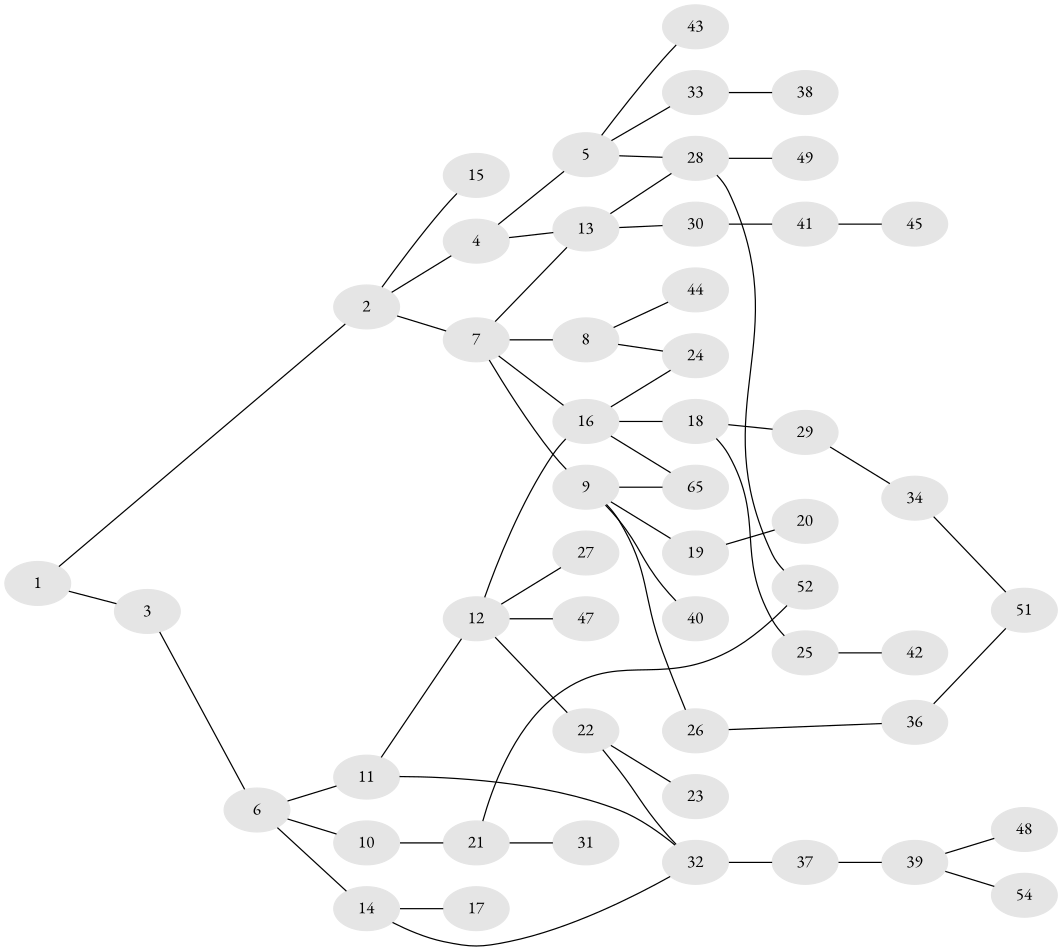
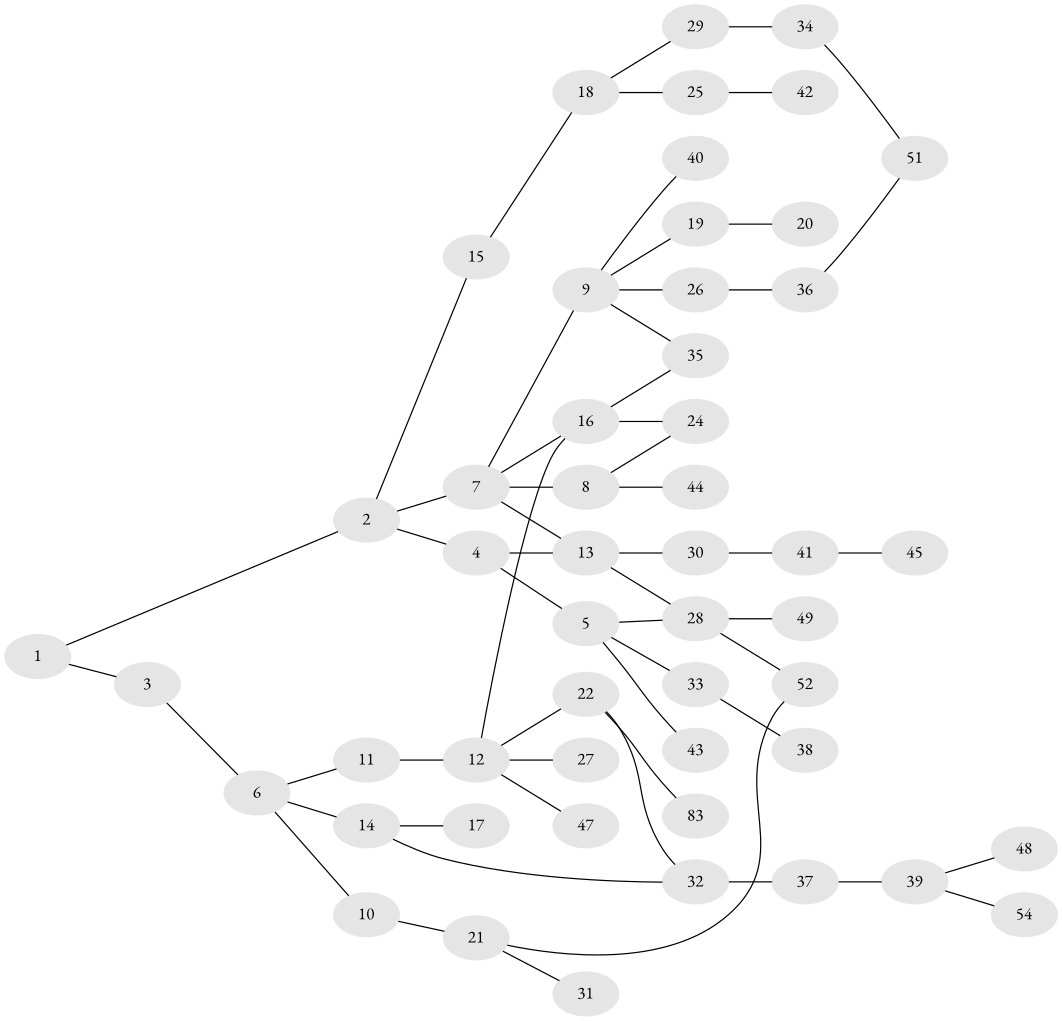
(641, 421) -> (531, 175)
(696, 487) -> (696, 356)
(543, 789) -> none
(696, 797) -> (696, 816)
